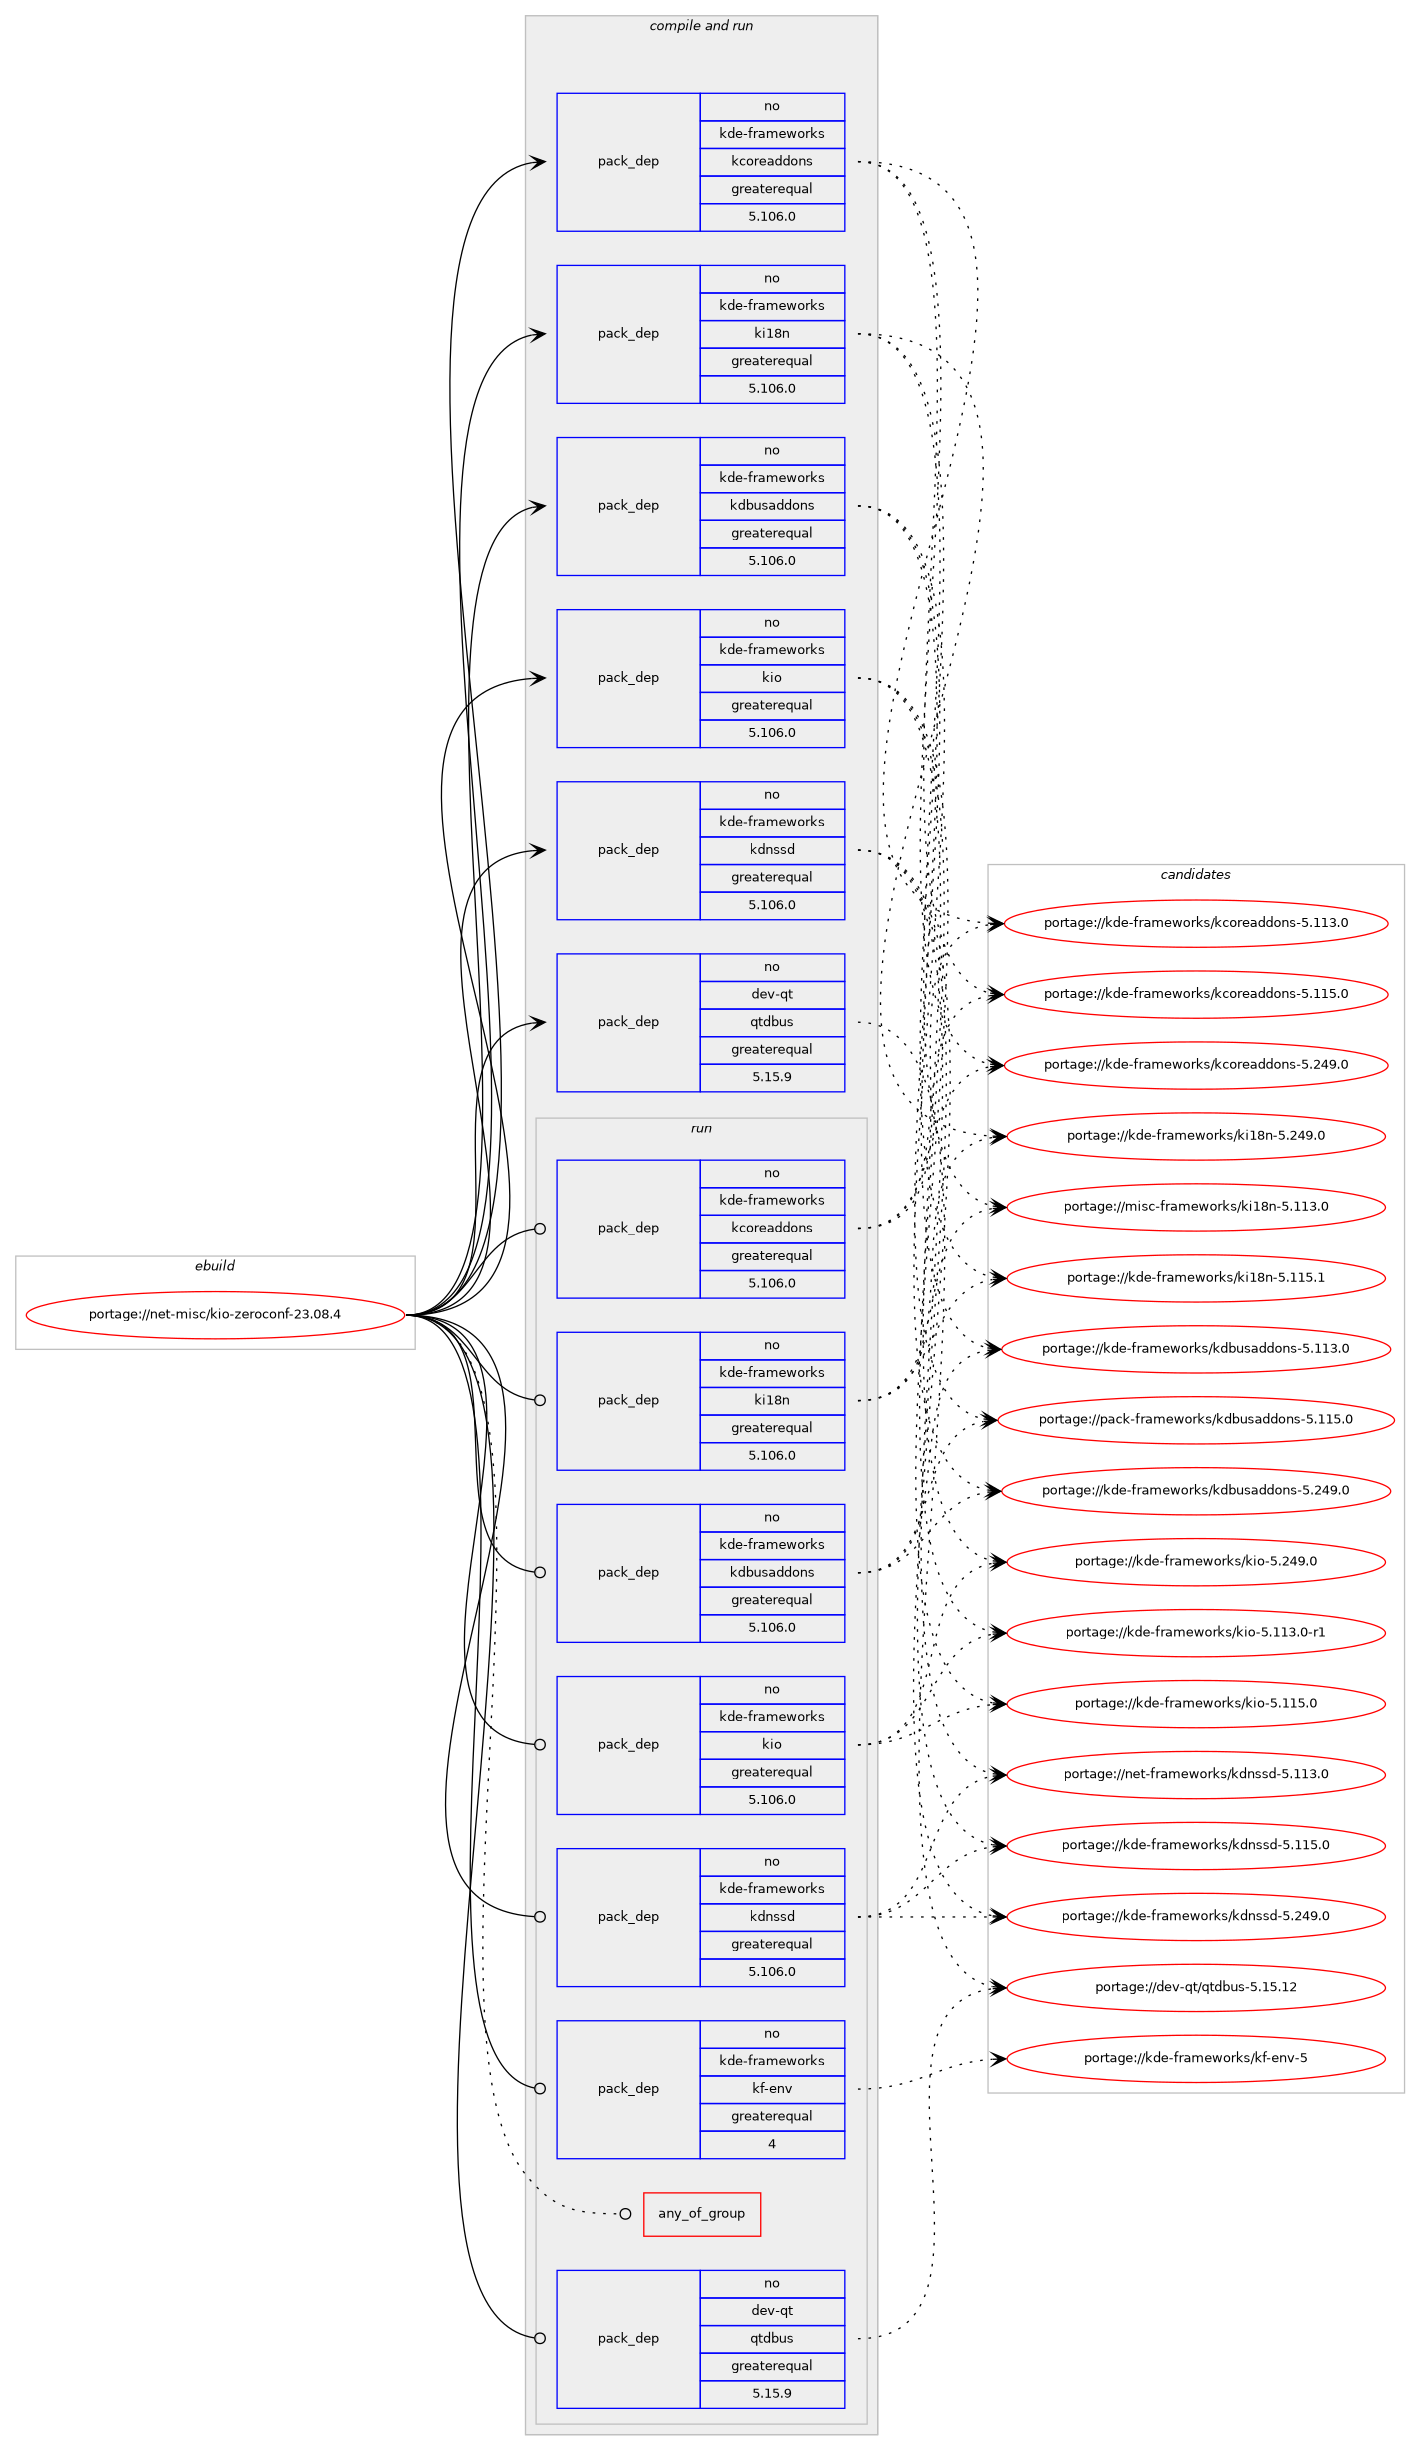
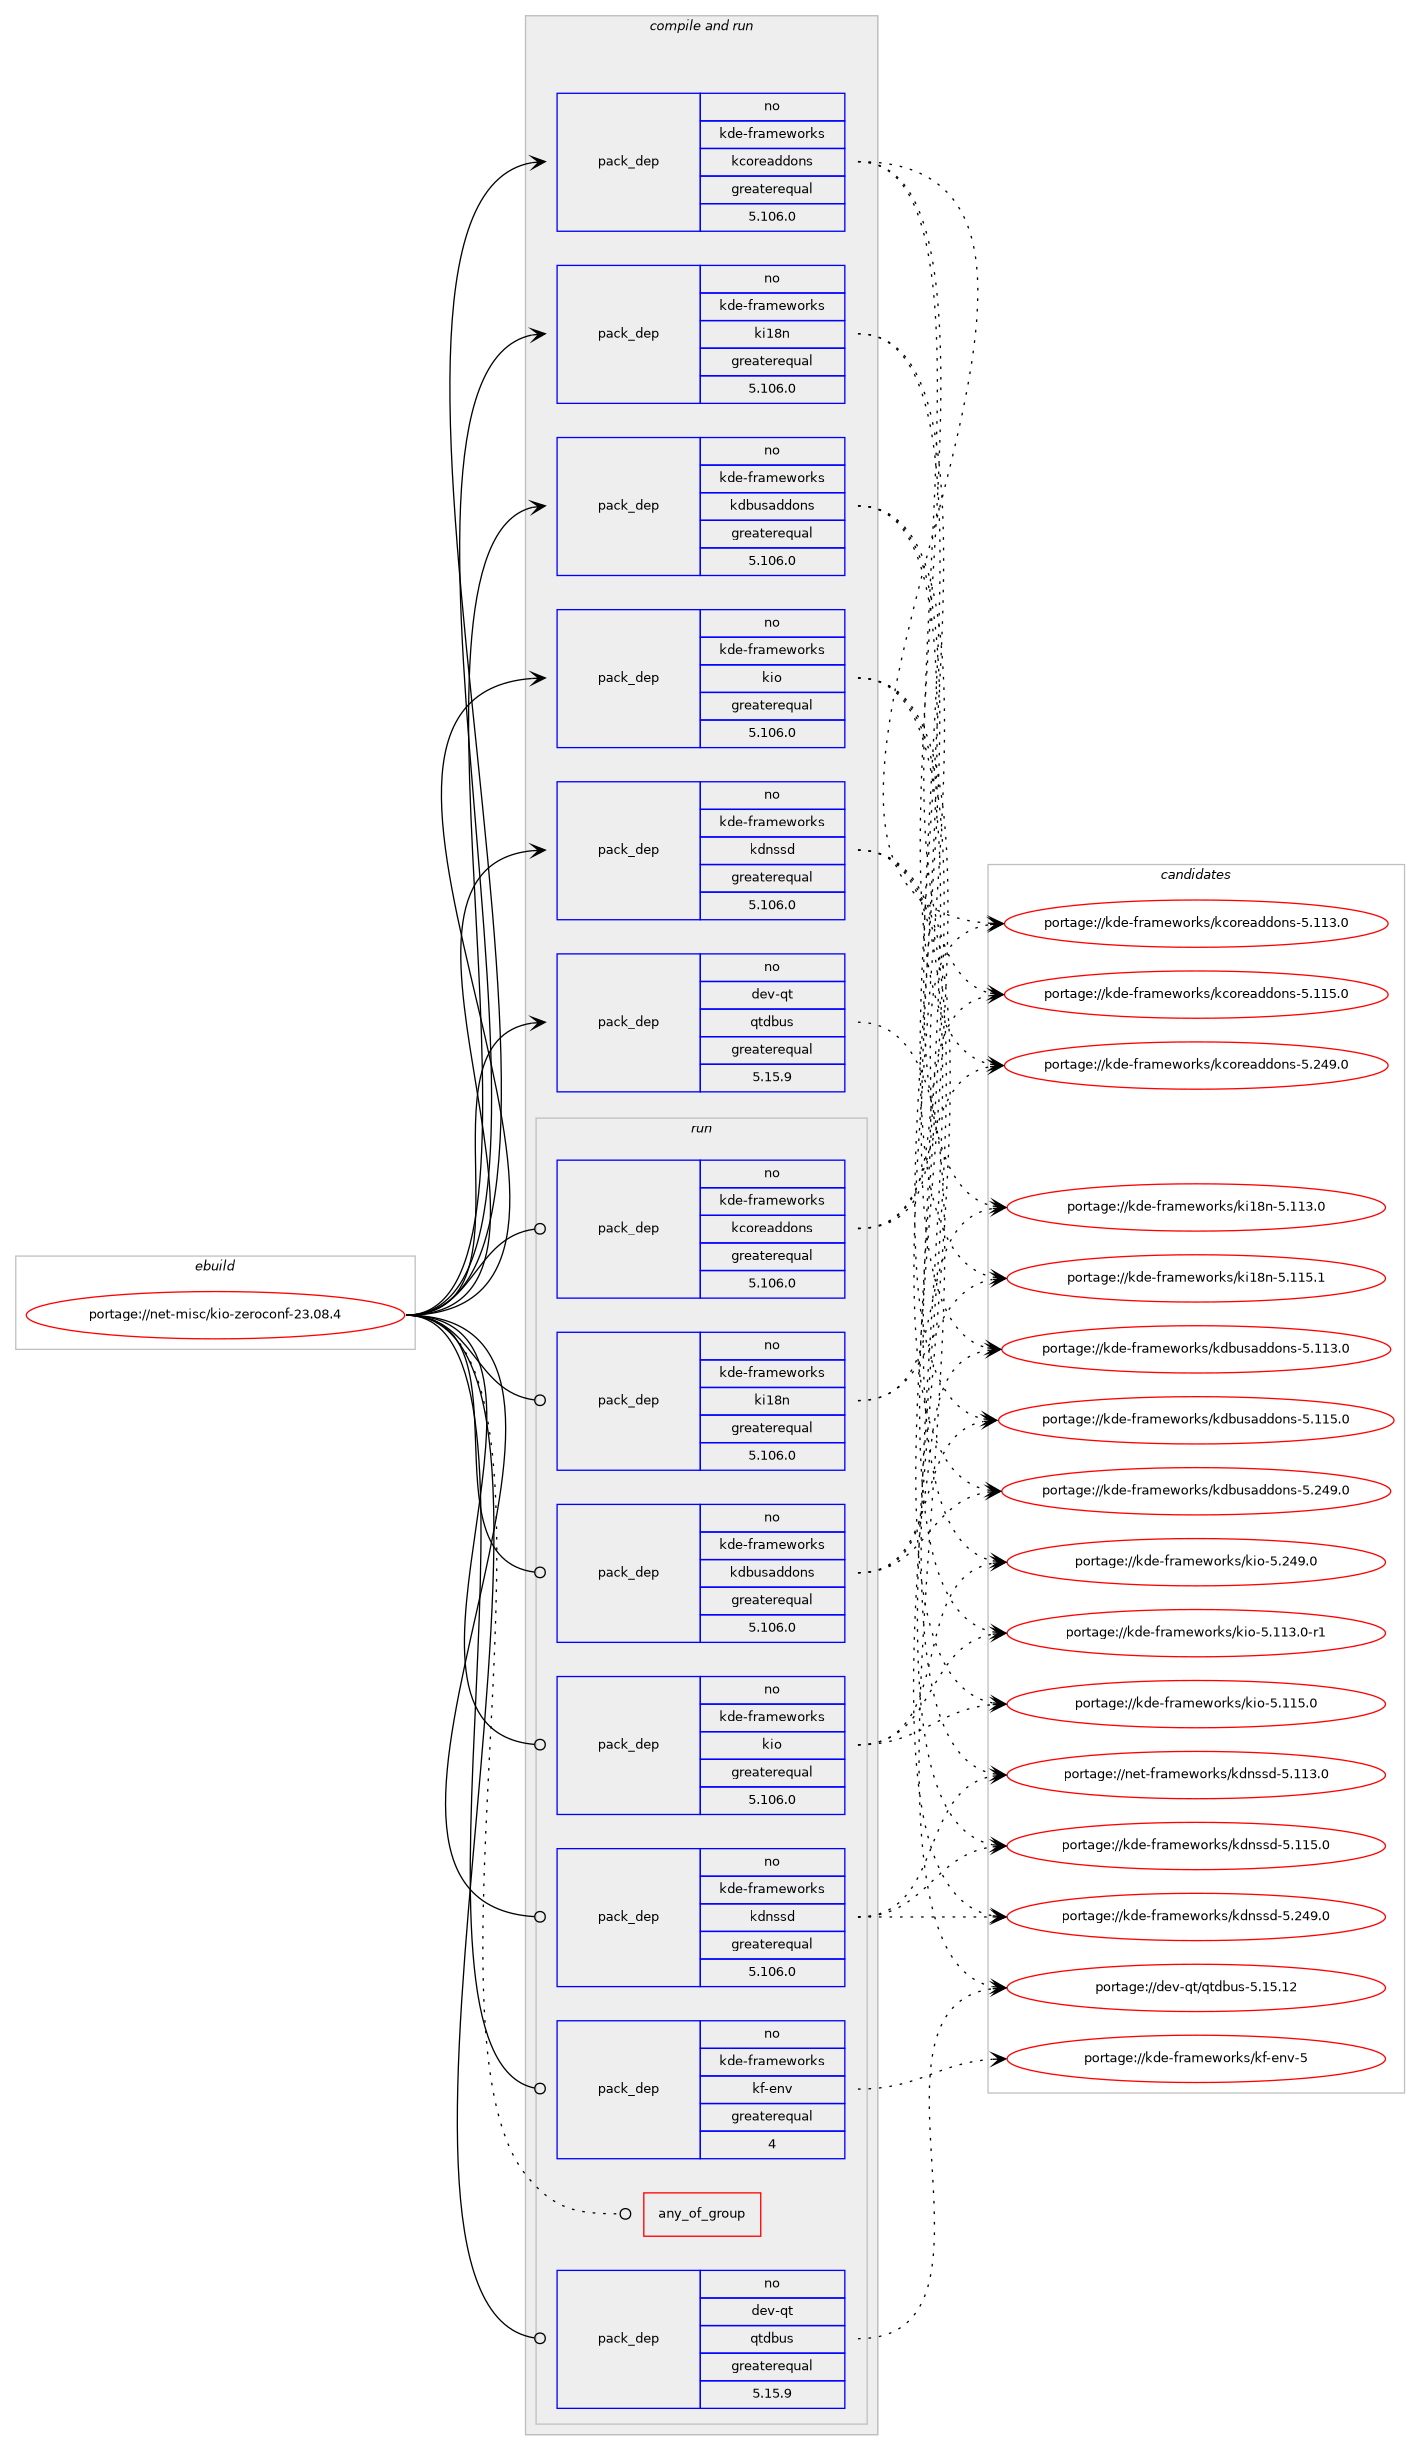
(1196, 1137) -> none
(1196, 1207) -> (1196, 1207)
(1196, 1420) -> (1196, 1420)
